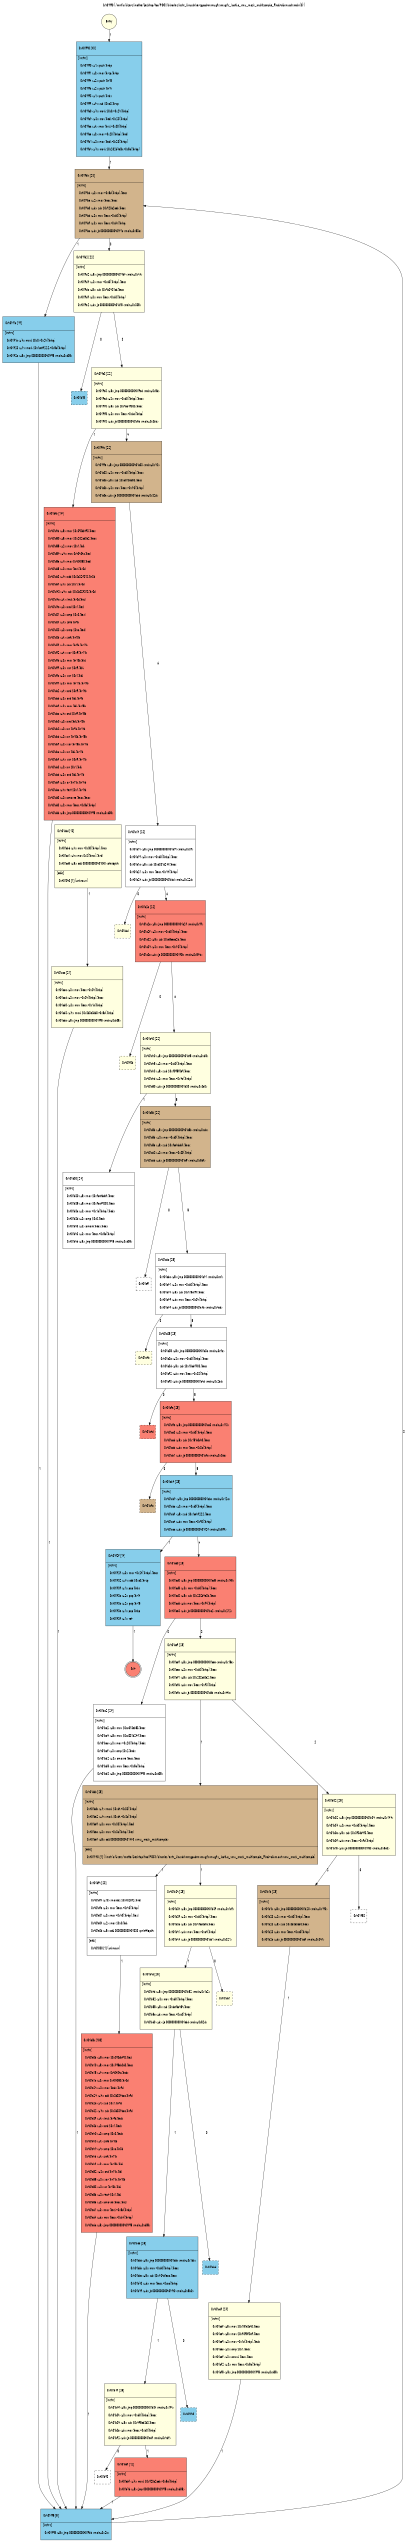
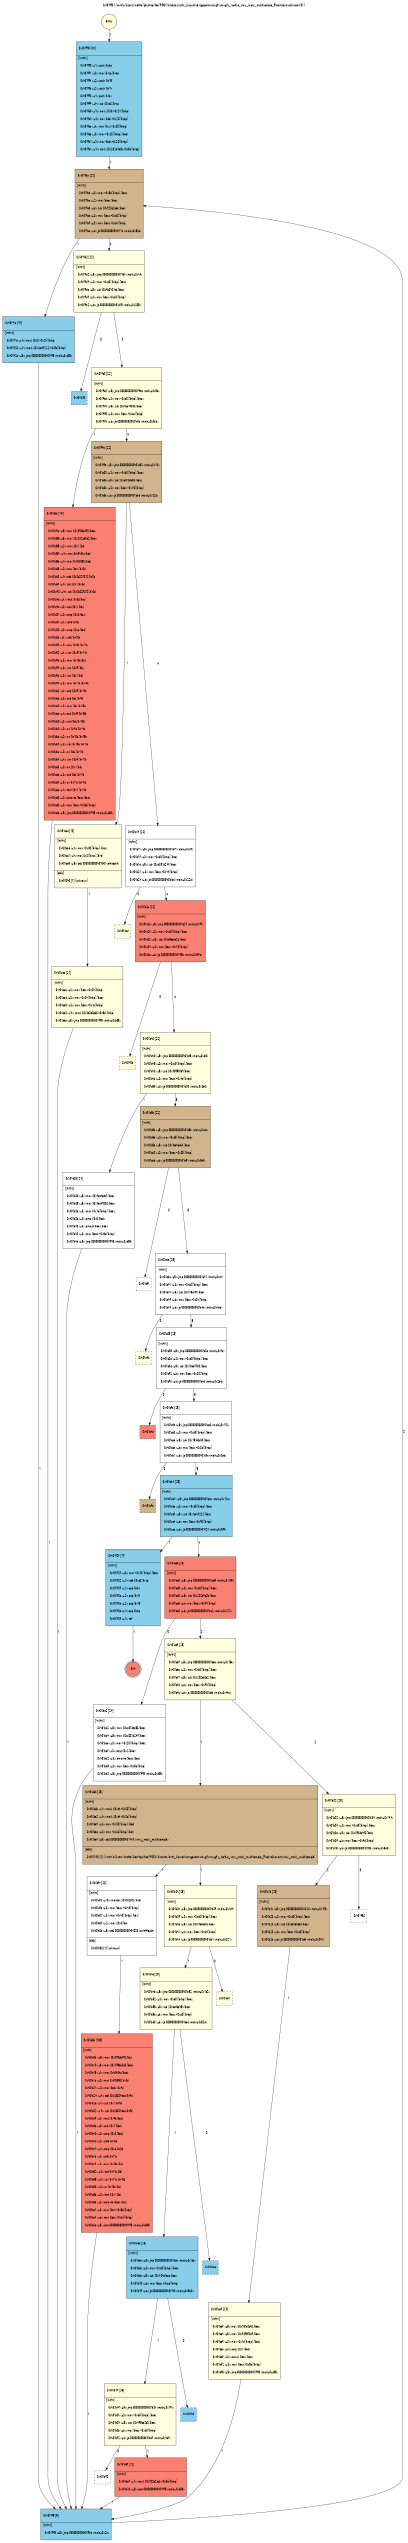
none -> (124, 663)
(196, 1432) -> (196, 1432)
none -> (67, 1877)
